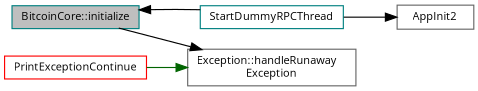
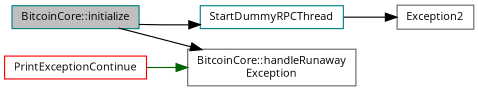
(176, 9) -> (164, 25)
(435, 17) -> (435, 17)
(272, 68) -> (272, 68)
